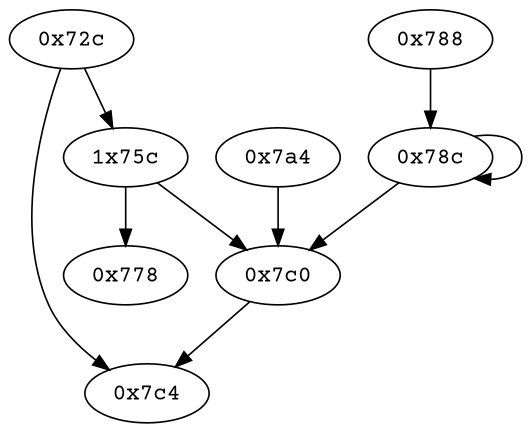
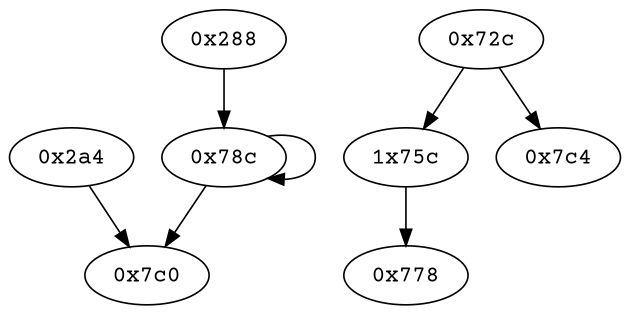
(431, 39) -> (224, 39)
(278, 157) -> (72, 157)
(195, 211) -> none
(219, 329) -> none
